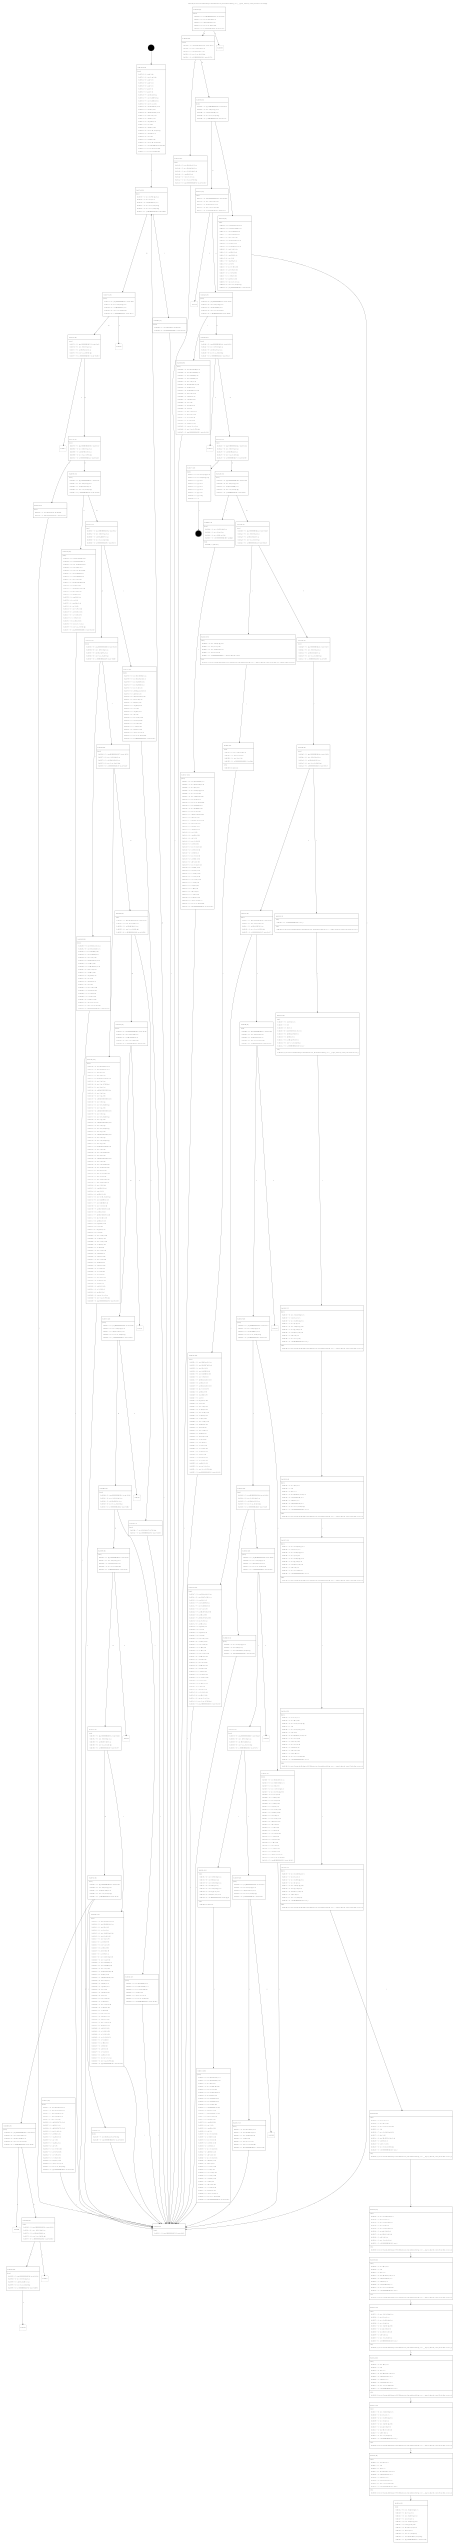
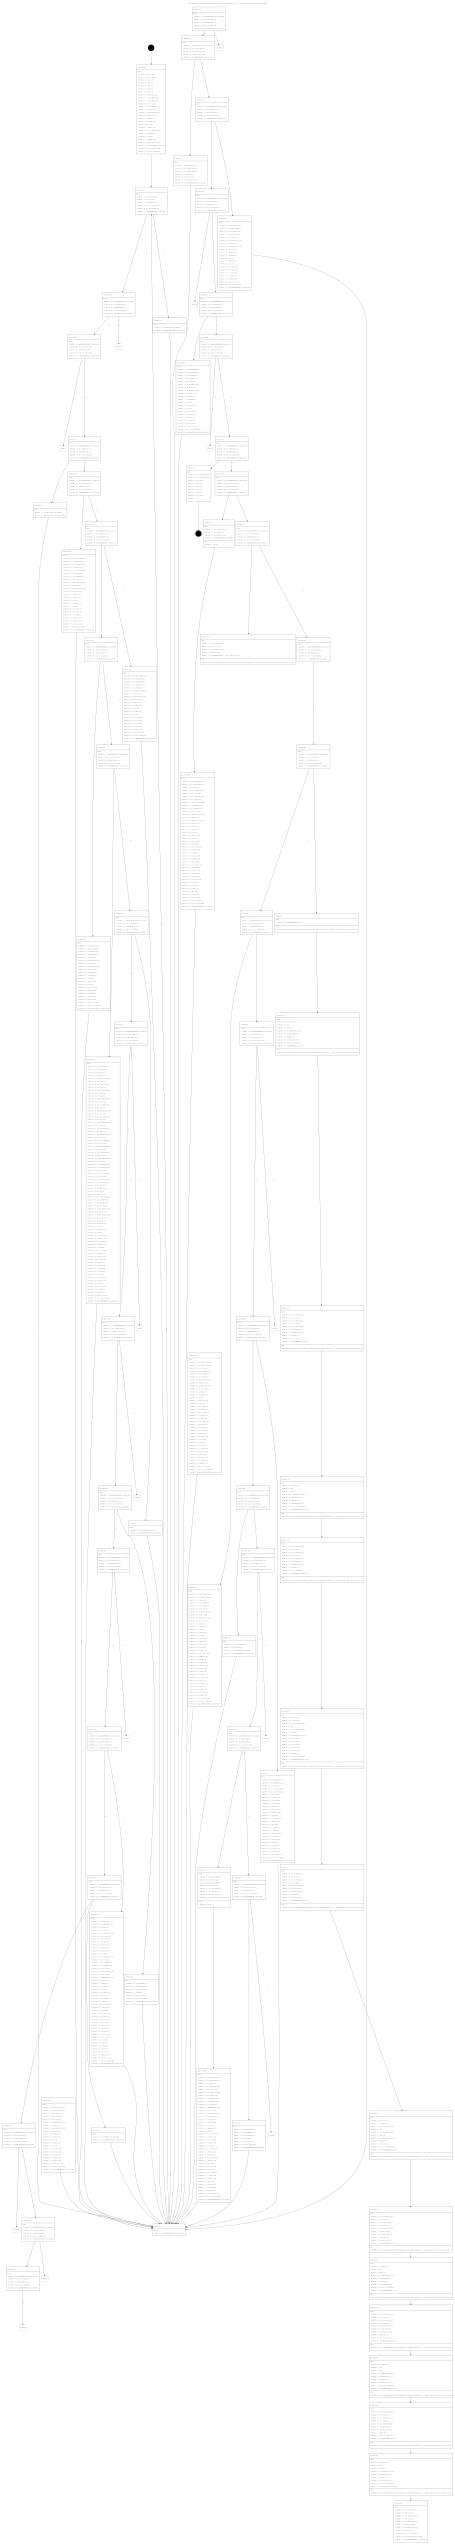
(238, 757) -> none
